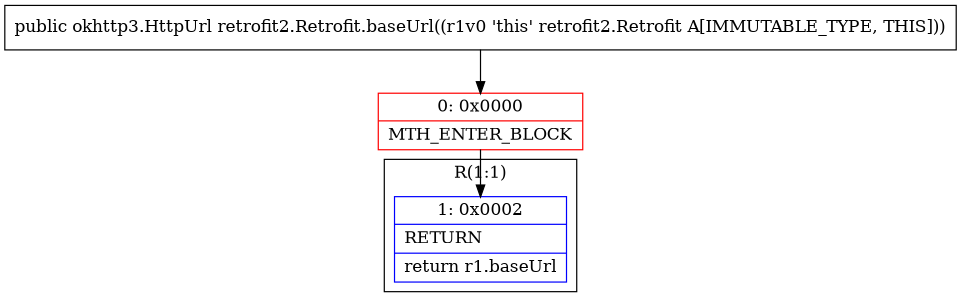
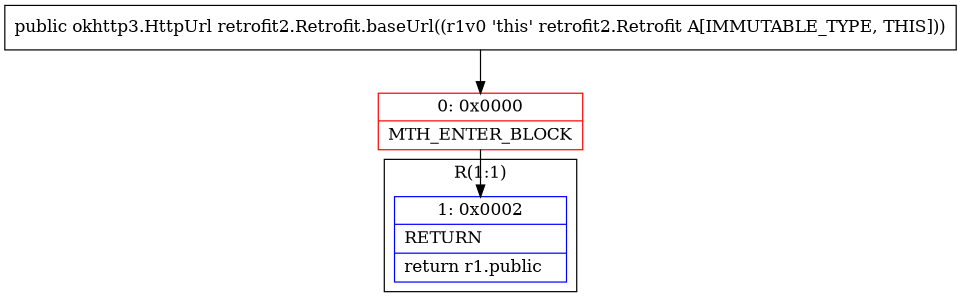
(481, 267) -> (473, 267)
